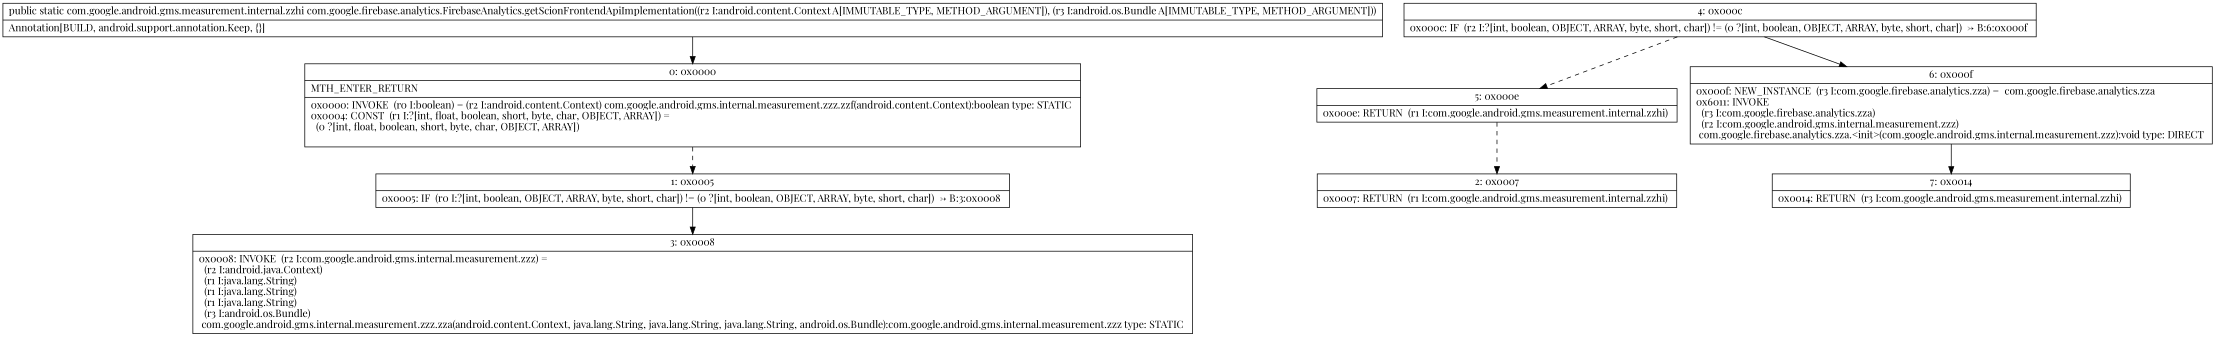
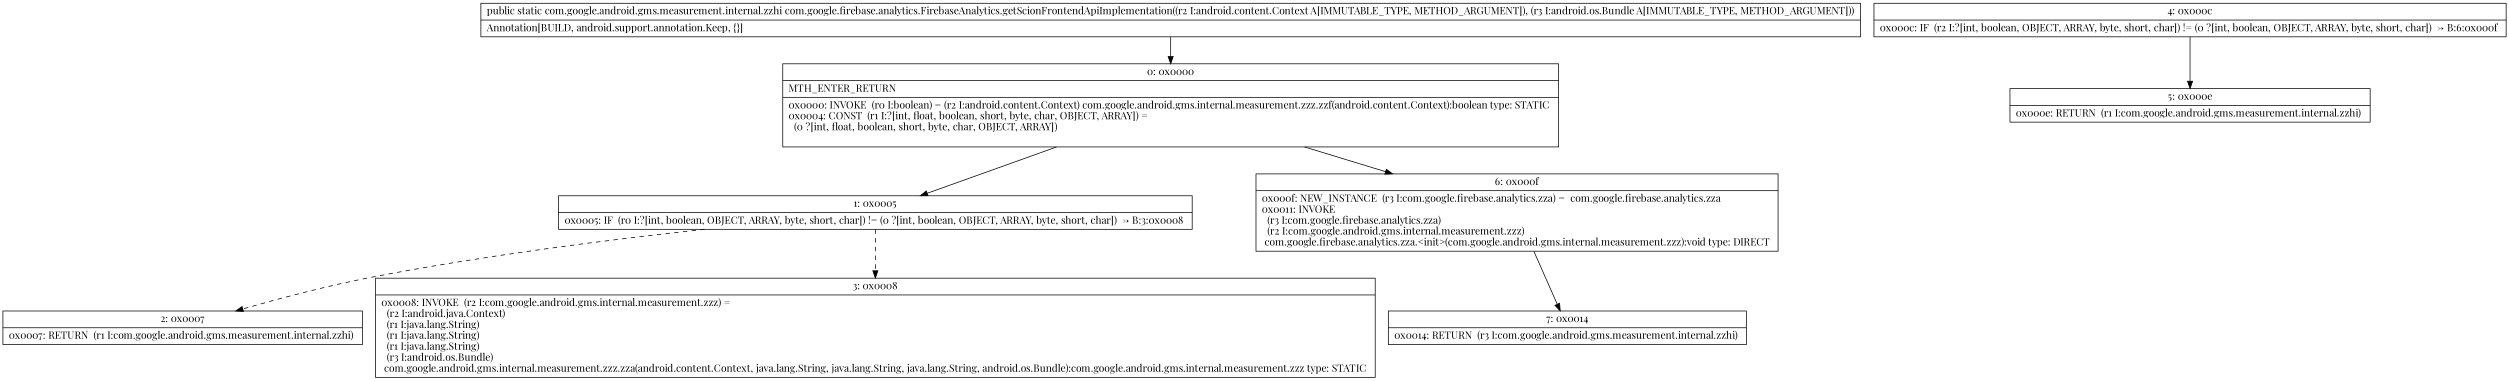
(1802, 50) -> (1345, 159)
(1612, 61) -> (2190, 59)
(1735, 102) -> (1302, 210)
(1497, 144) -> (472, 260)
(693, 157) -> (992, 170)
(693, 217) -> (875, 250)
